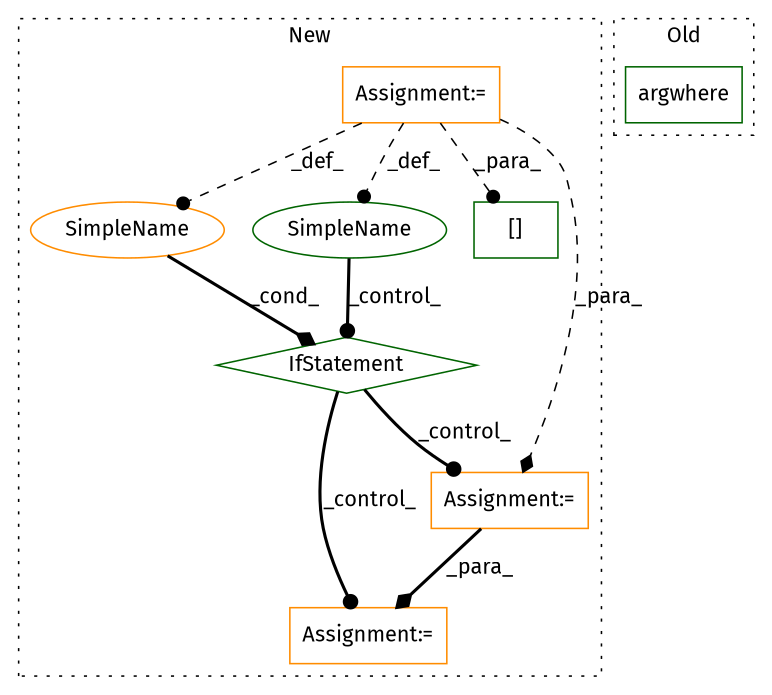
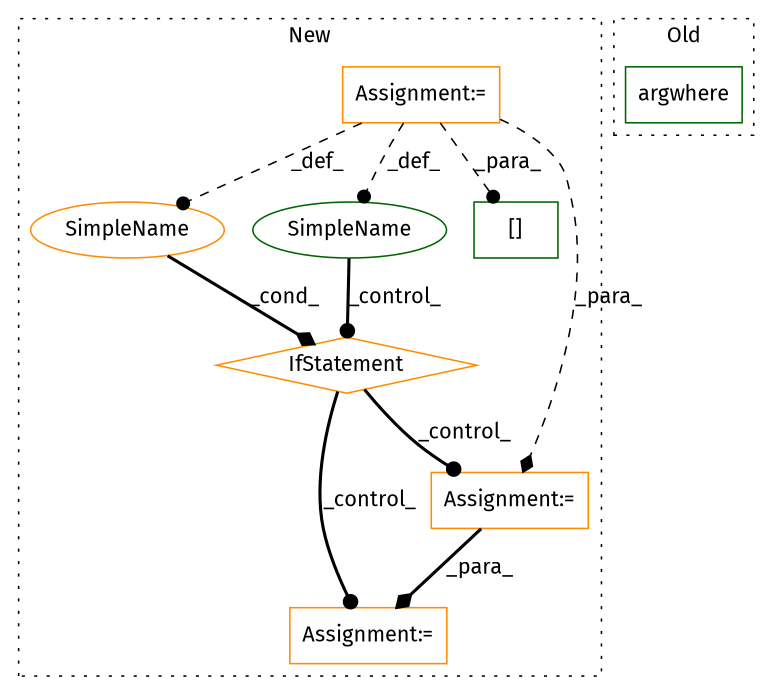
(347, 365) -> (347, 365)
